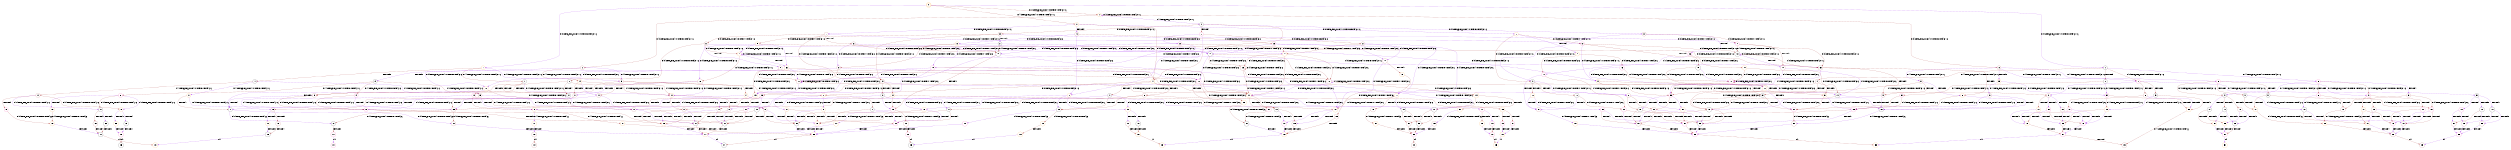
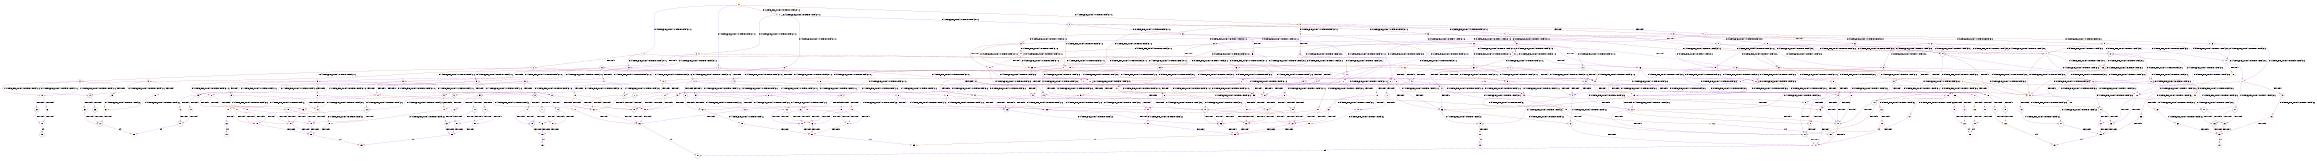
(1597, 107) -> none
(651, 112) -> (1814, 115)
(2093, 140) -> (776, 129)
